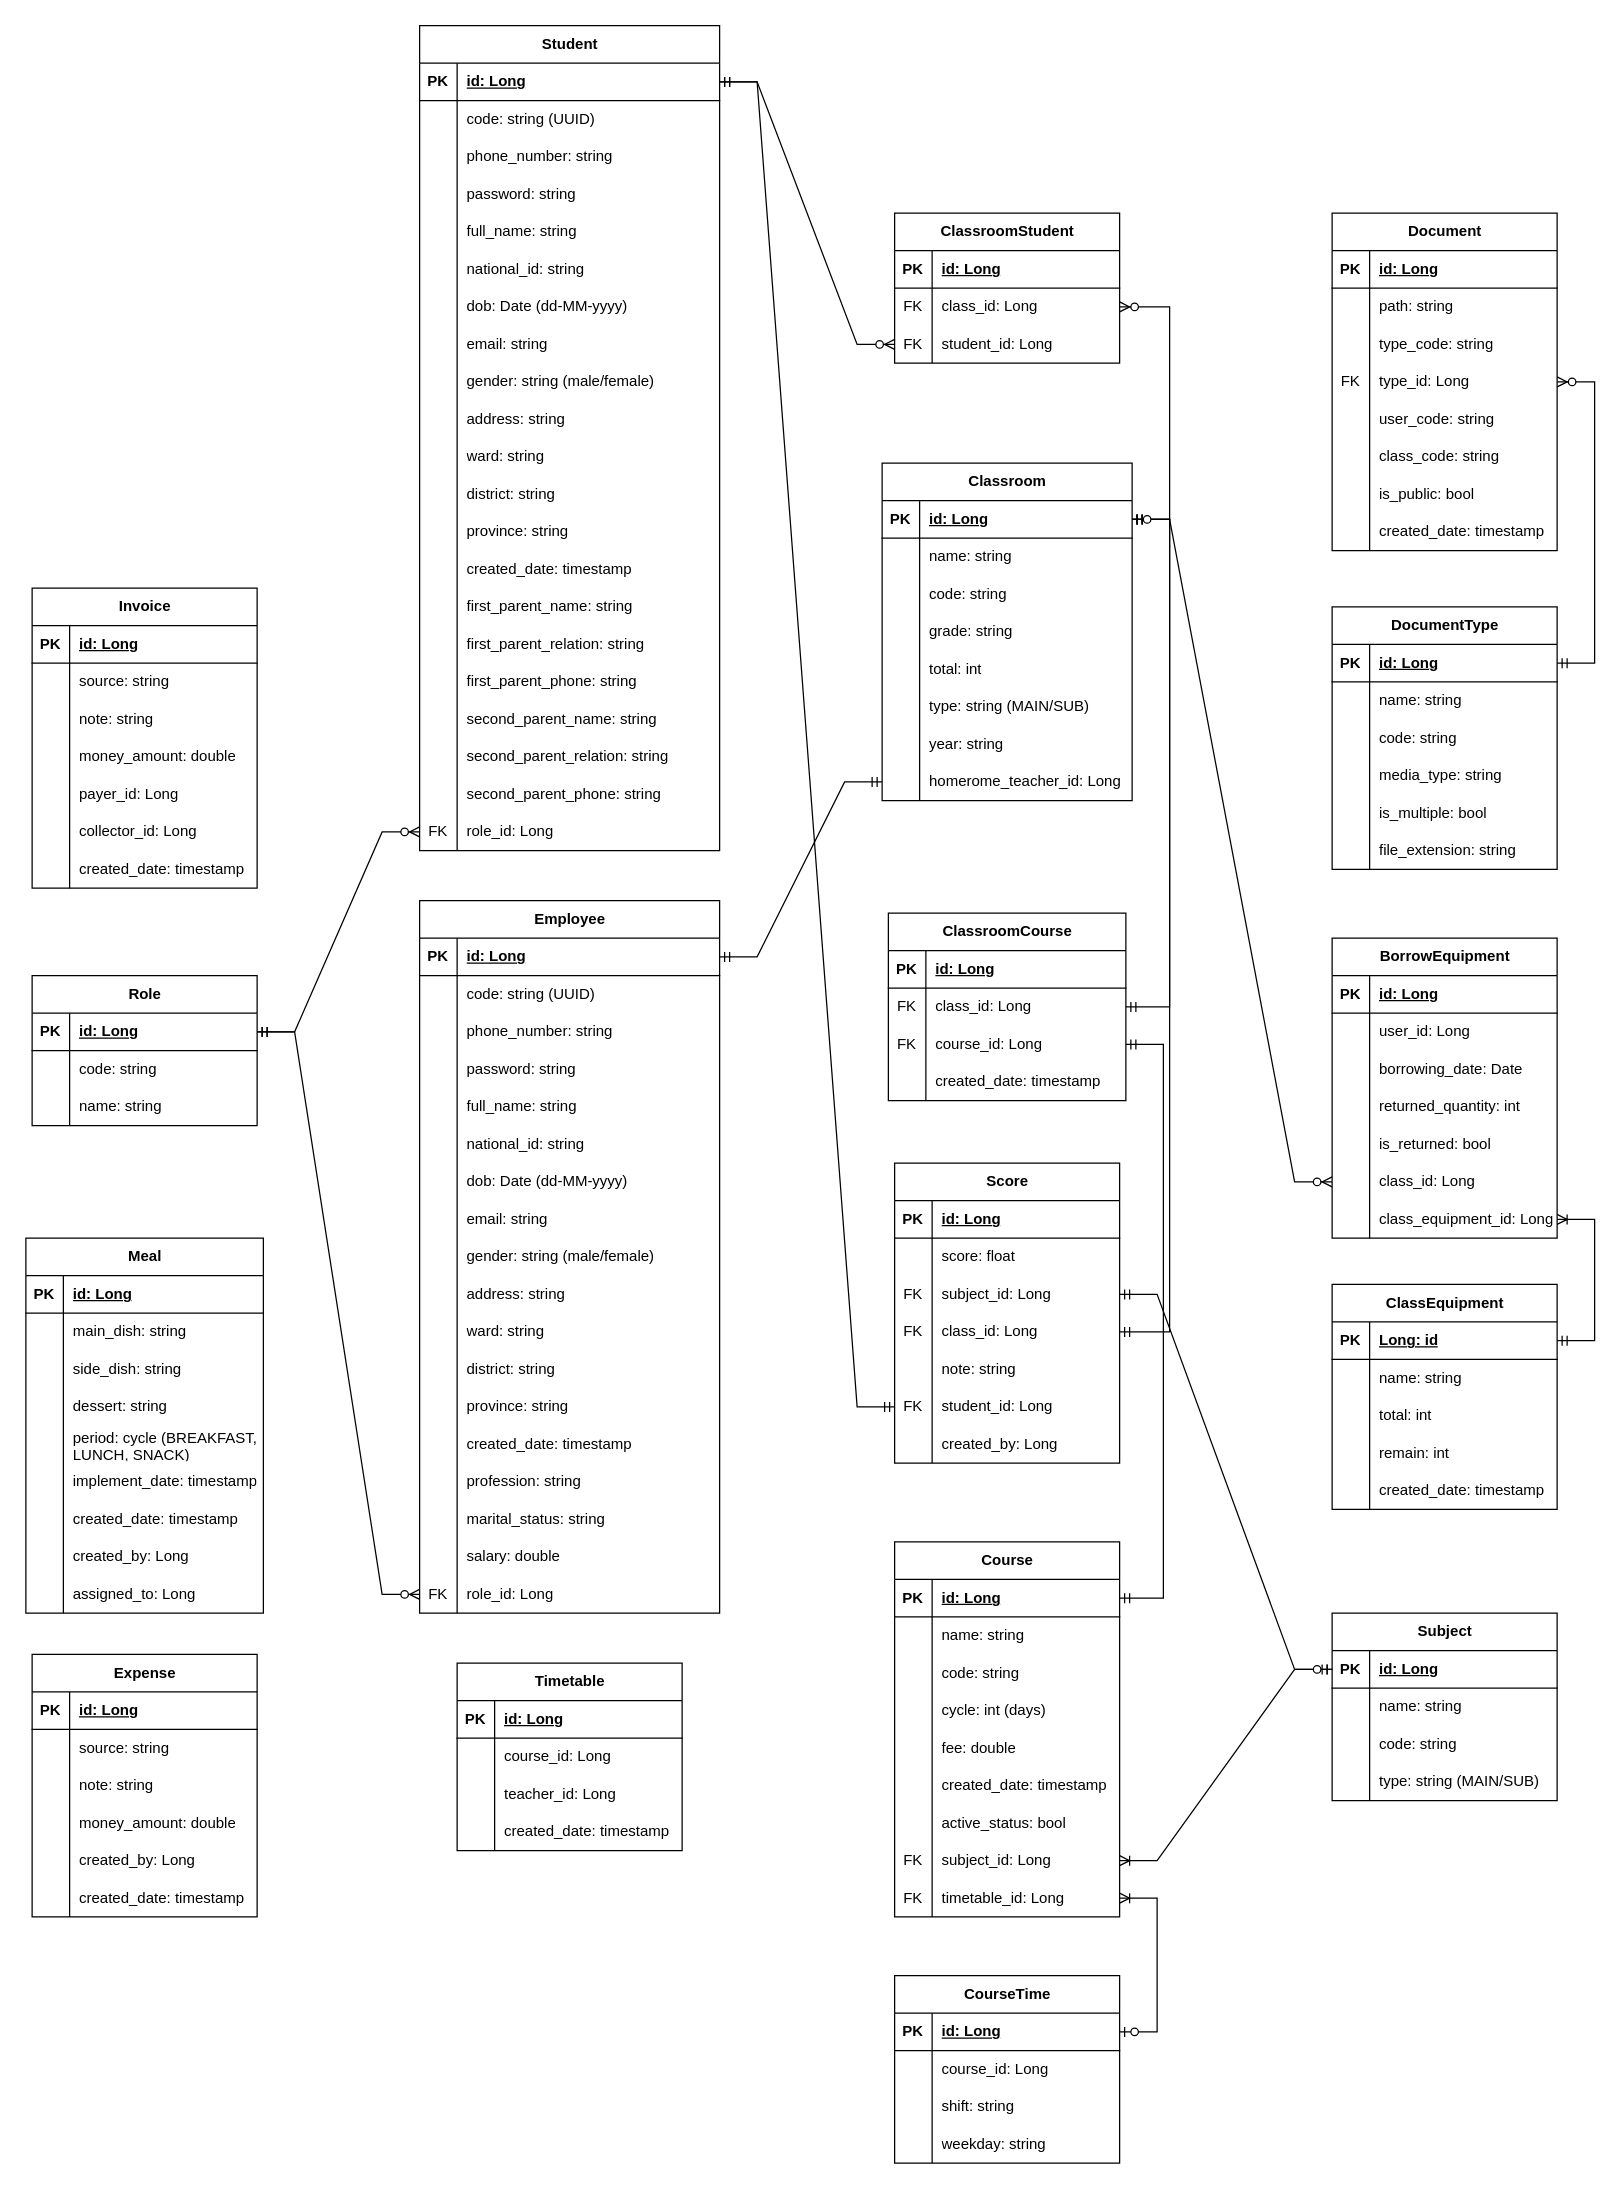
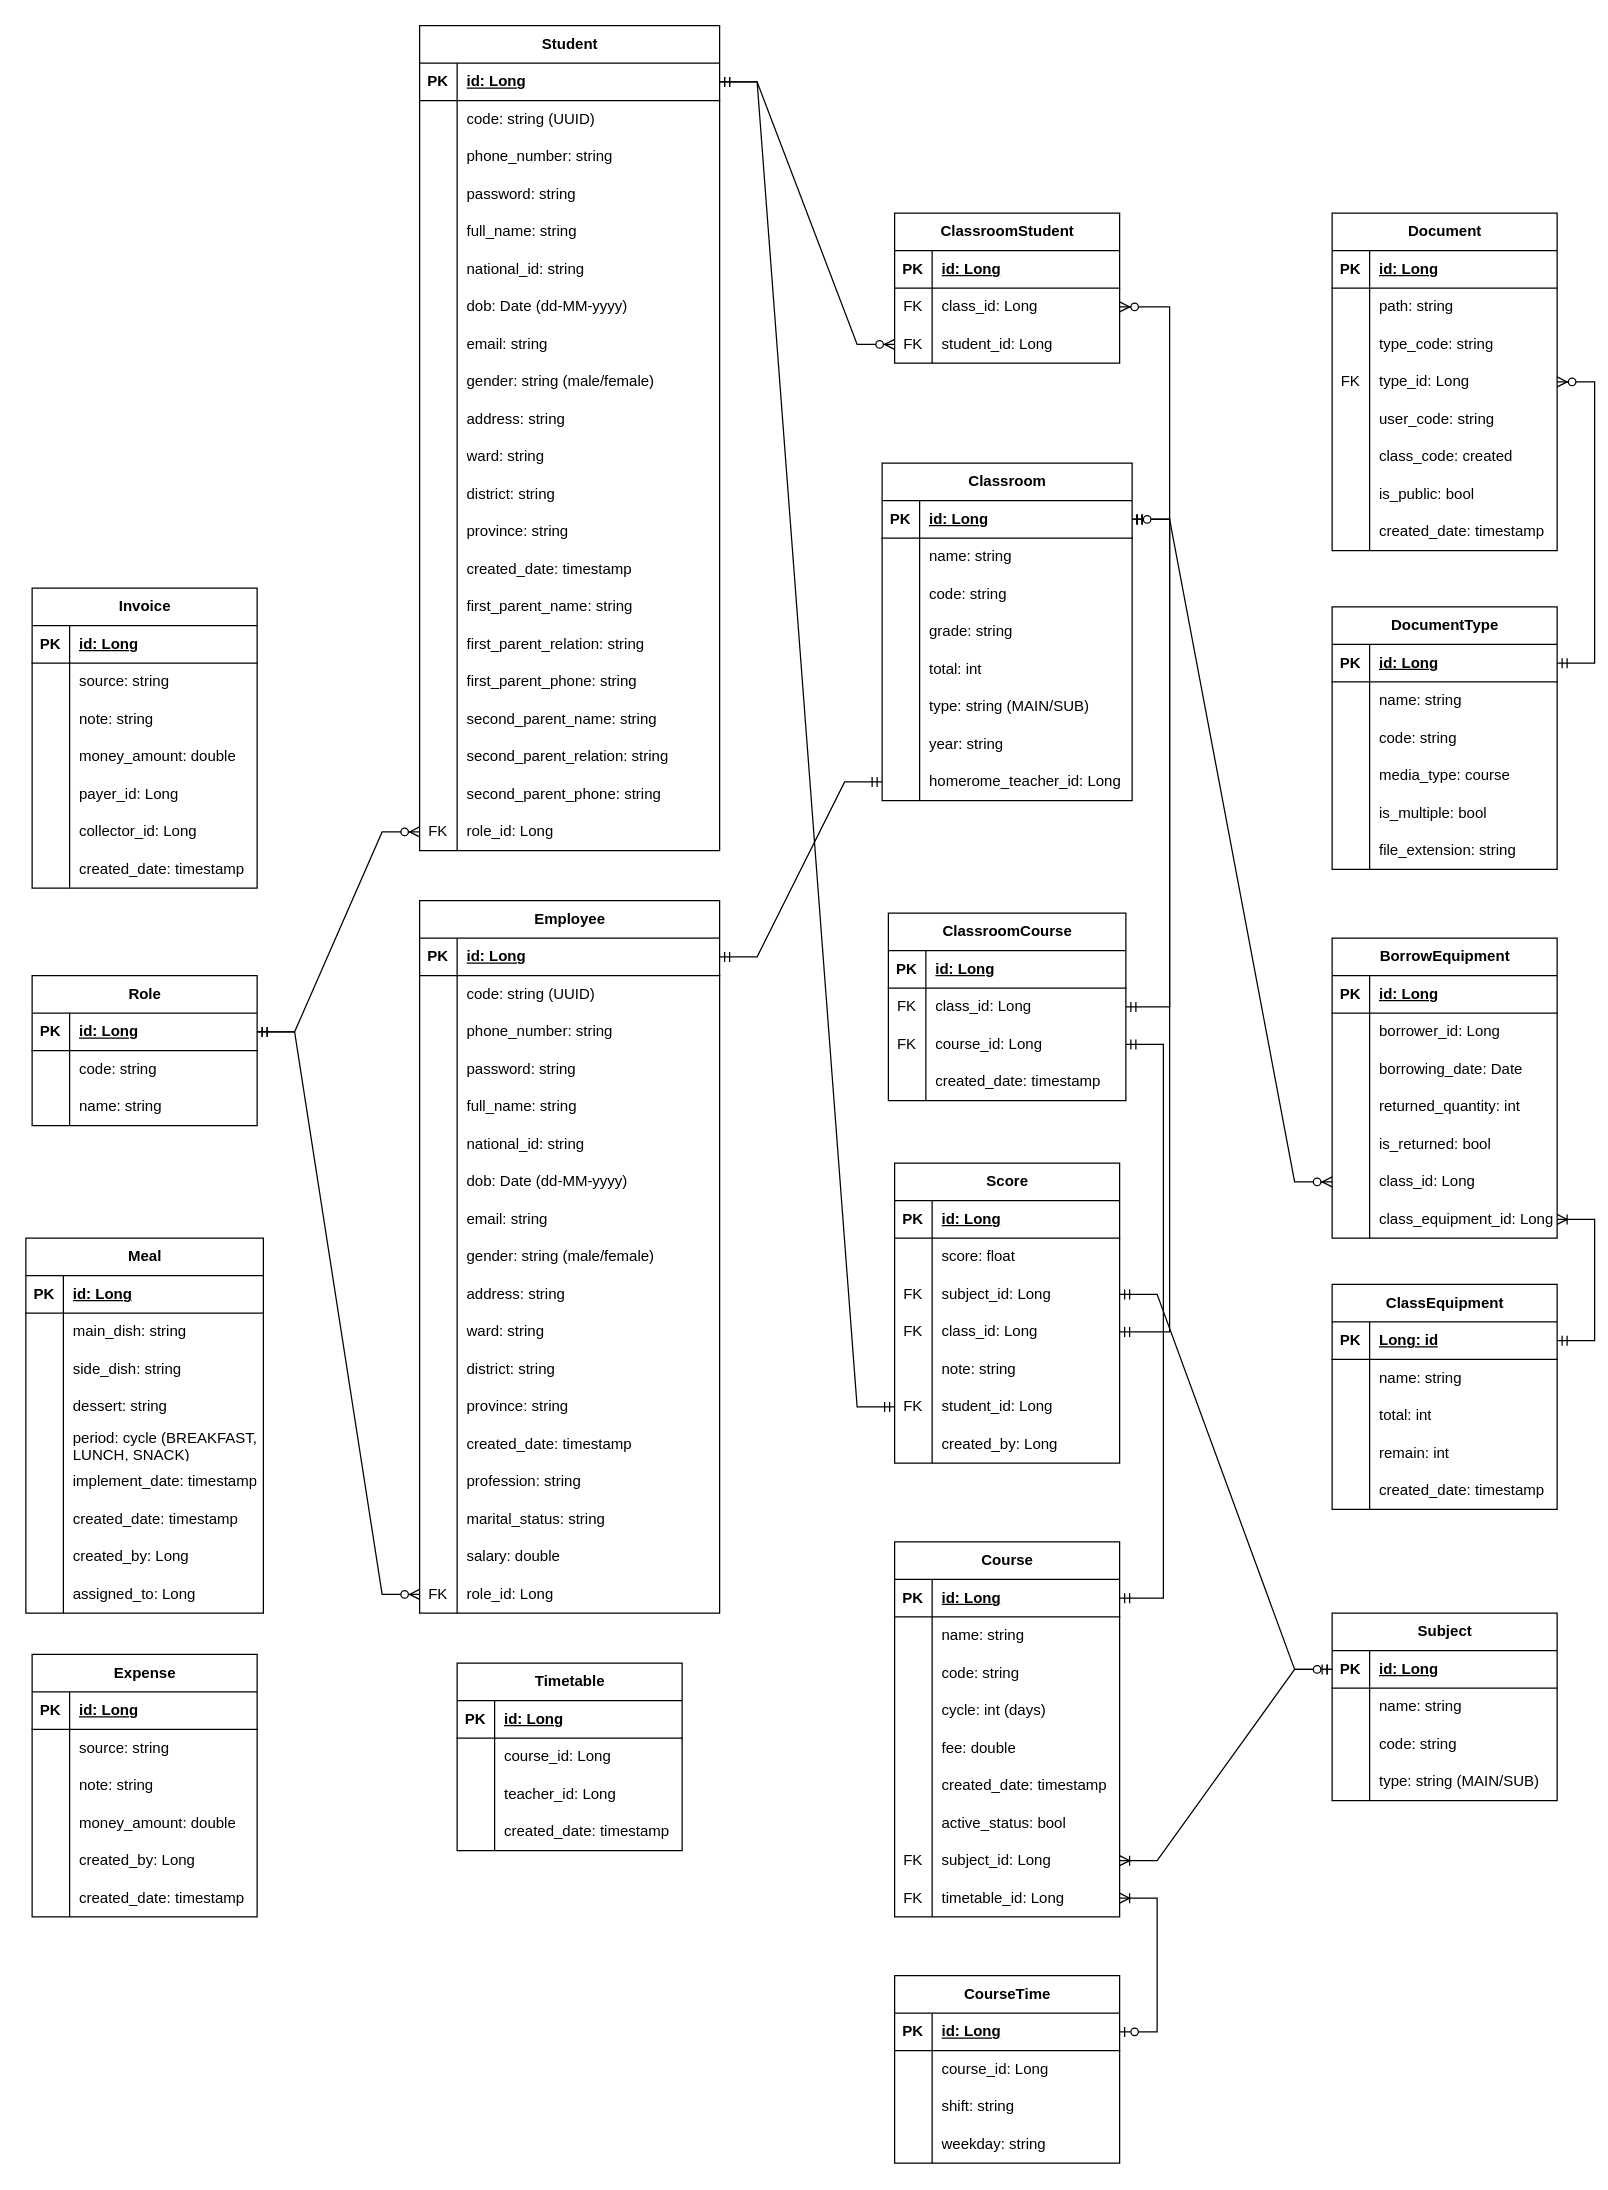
(1447, 457) -> (1453, 457)
(1447, 776) -> (1449, 776)
(1428, 1032) -> (1445, 1032)
